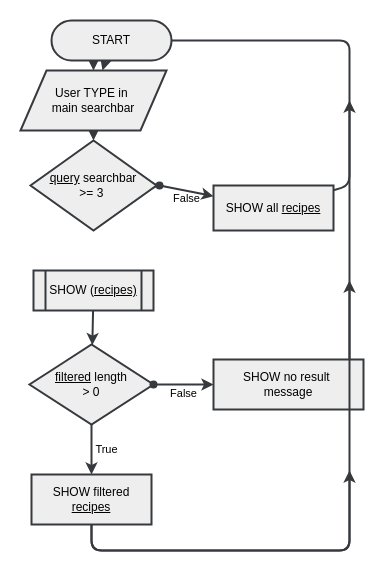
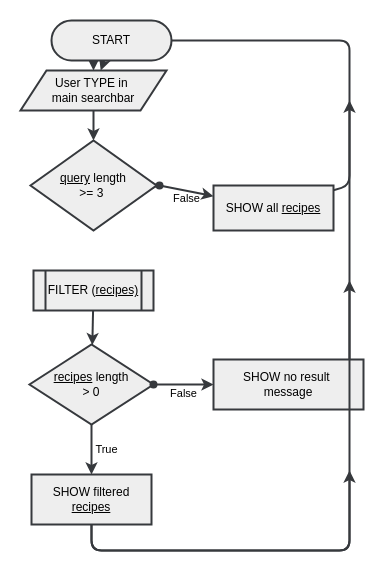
(94, 101) -> (94, 91)
(94, 186) -> (94, 186)
(94, 291) -> (94, 291)
(92, 385) -> (92, 385)
